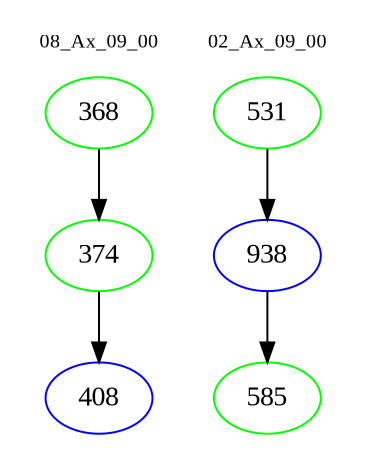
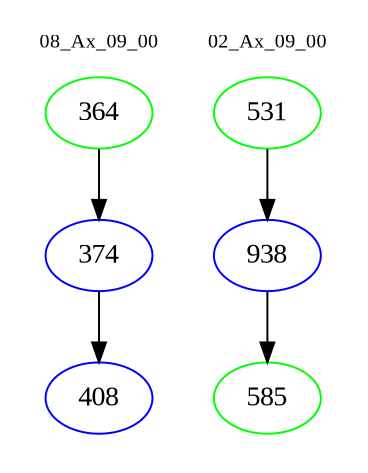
(99, 113) -> (99, 113)
(99, 255) -> (99, 255)
